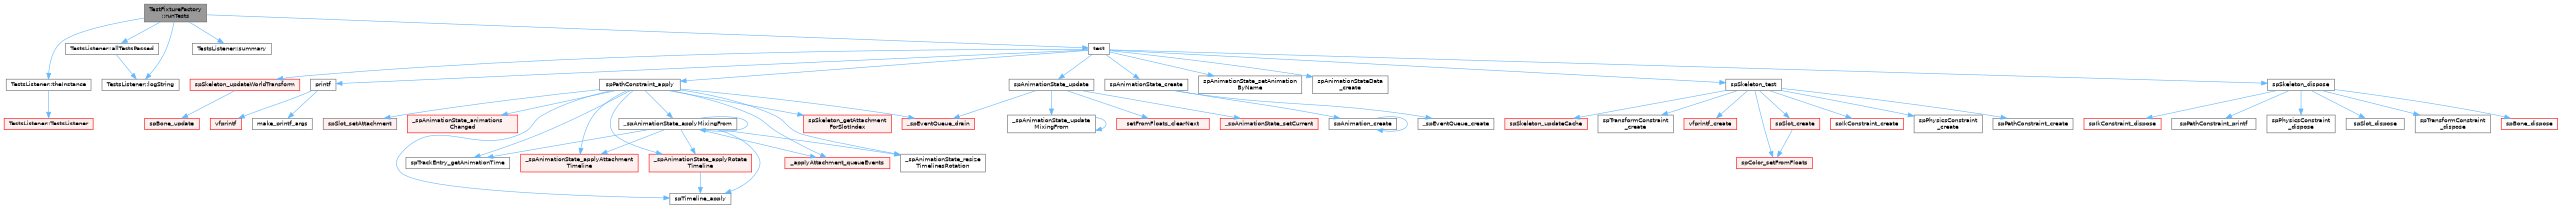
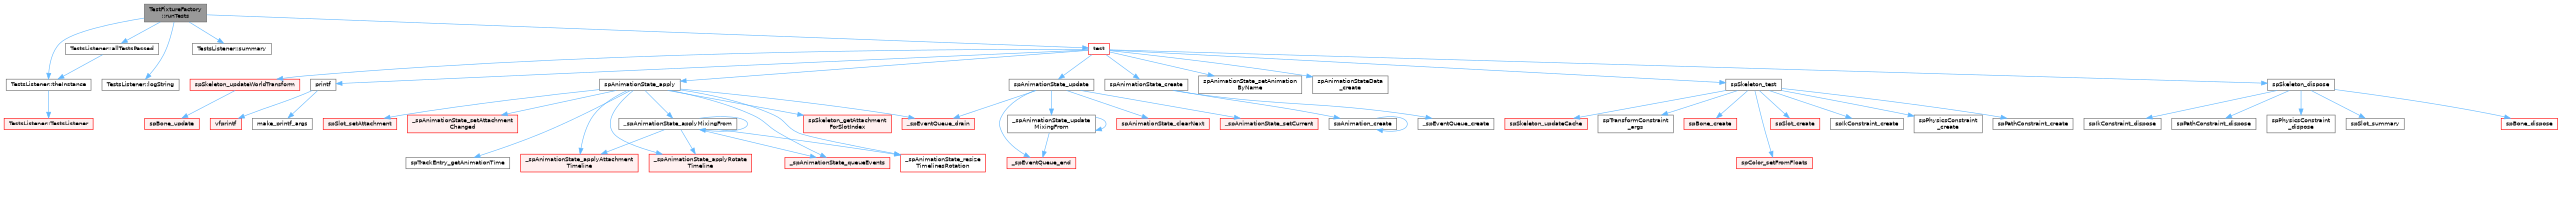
(1099, 49) -> (1099, 49)
(124, 65) -> (83, 65)
(640, 85) -> (640, 85)
(360, 124) -> (360, 124)
(463, 124) -> (463, 124)
(1163, 124) -> (1163, 124)
(1636, 124) -> (1636, 124)
(1710, 124) -> (1710, 124)
(1867, 124) -> (1867, 124)
(2123, 124) -> (2123, 124)
(2214, 124) -> (2214, 124)
(2375, 124) -> (2375, 124)
(2453, 124) -> none
(1786, 141) -> none
(571, 143) -> none
(837, 163) -> (837, 163)
(943, 163) -> (943, 163)
none -> (1041, 163)
(700, 199) -> none
